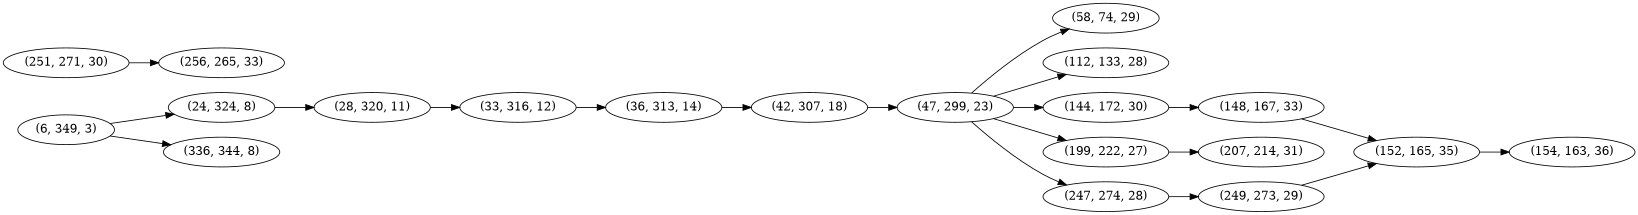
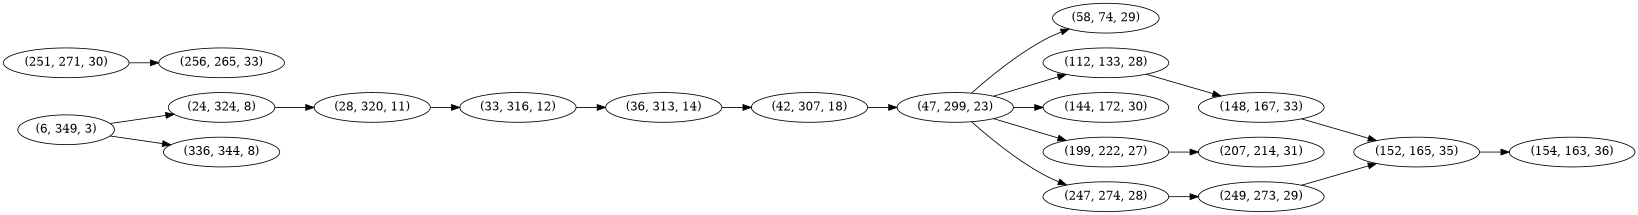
(1179, 107) -> (1180, 84)
